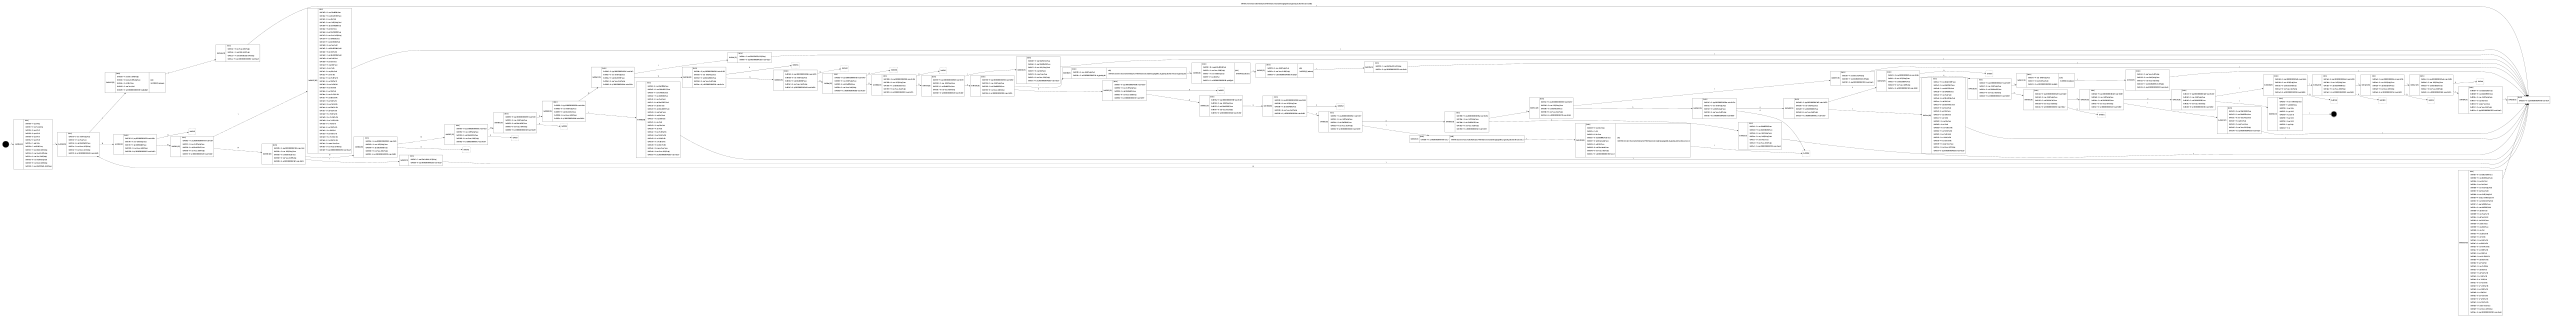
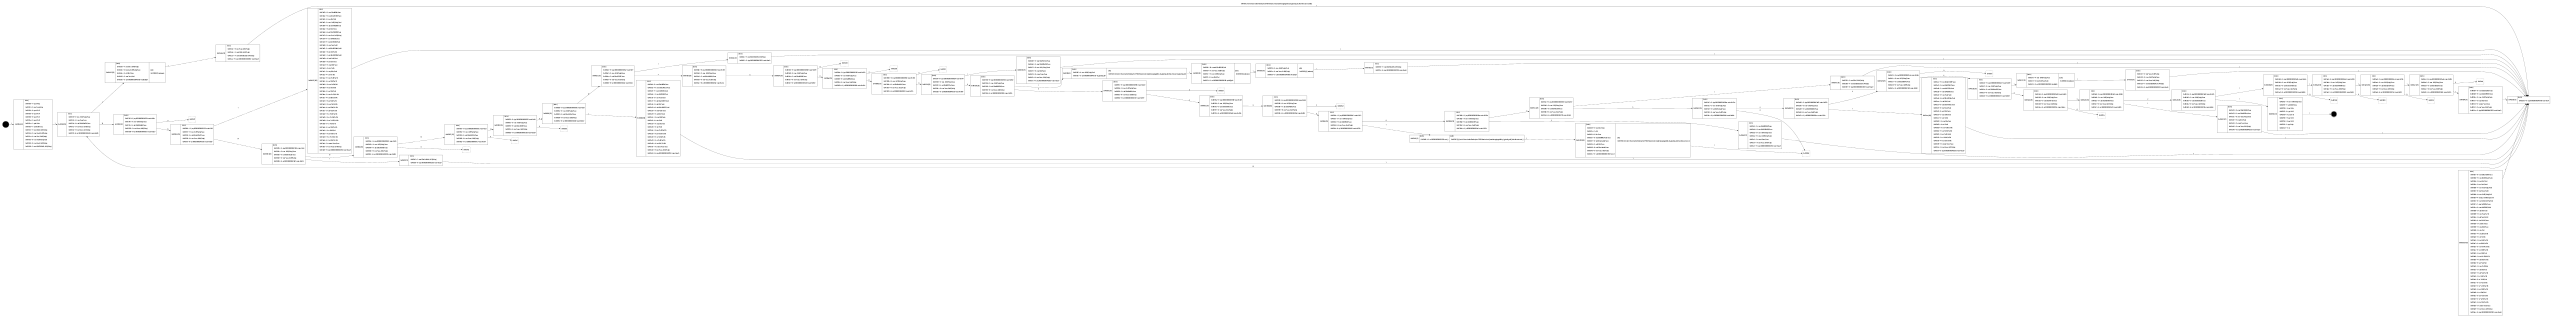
(795, 65) -> none
